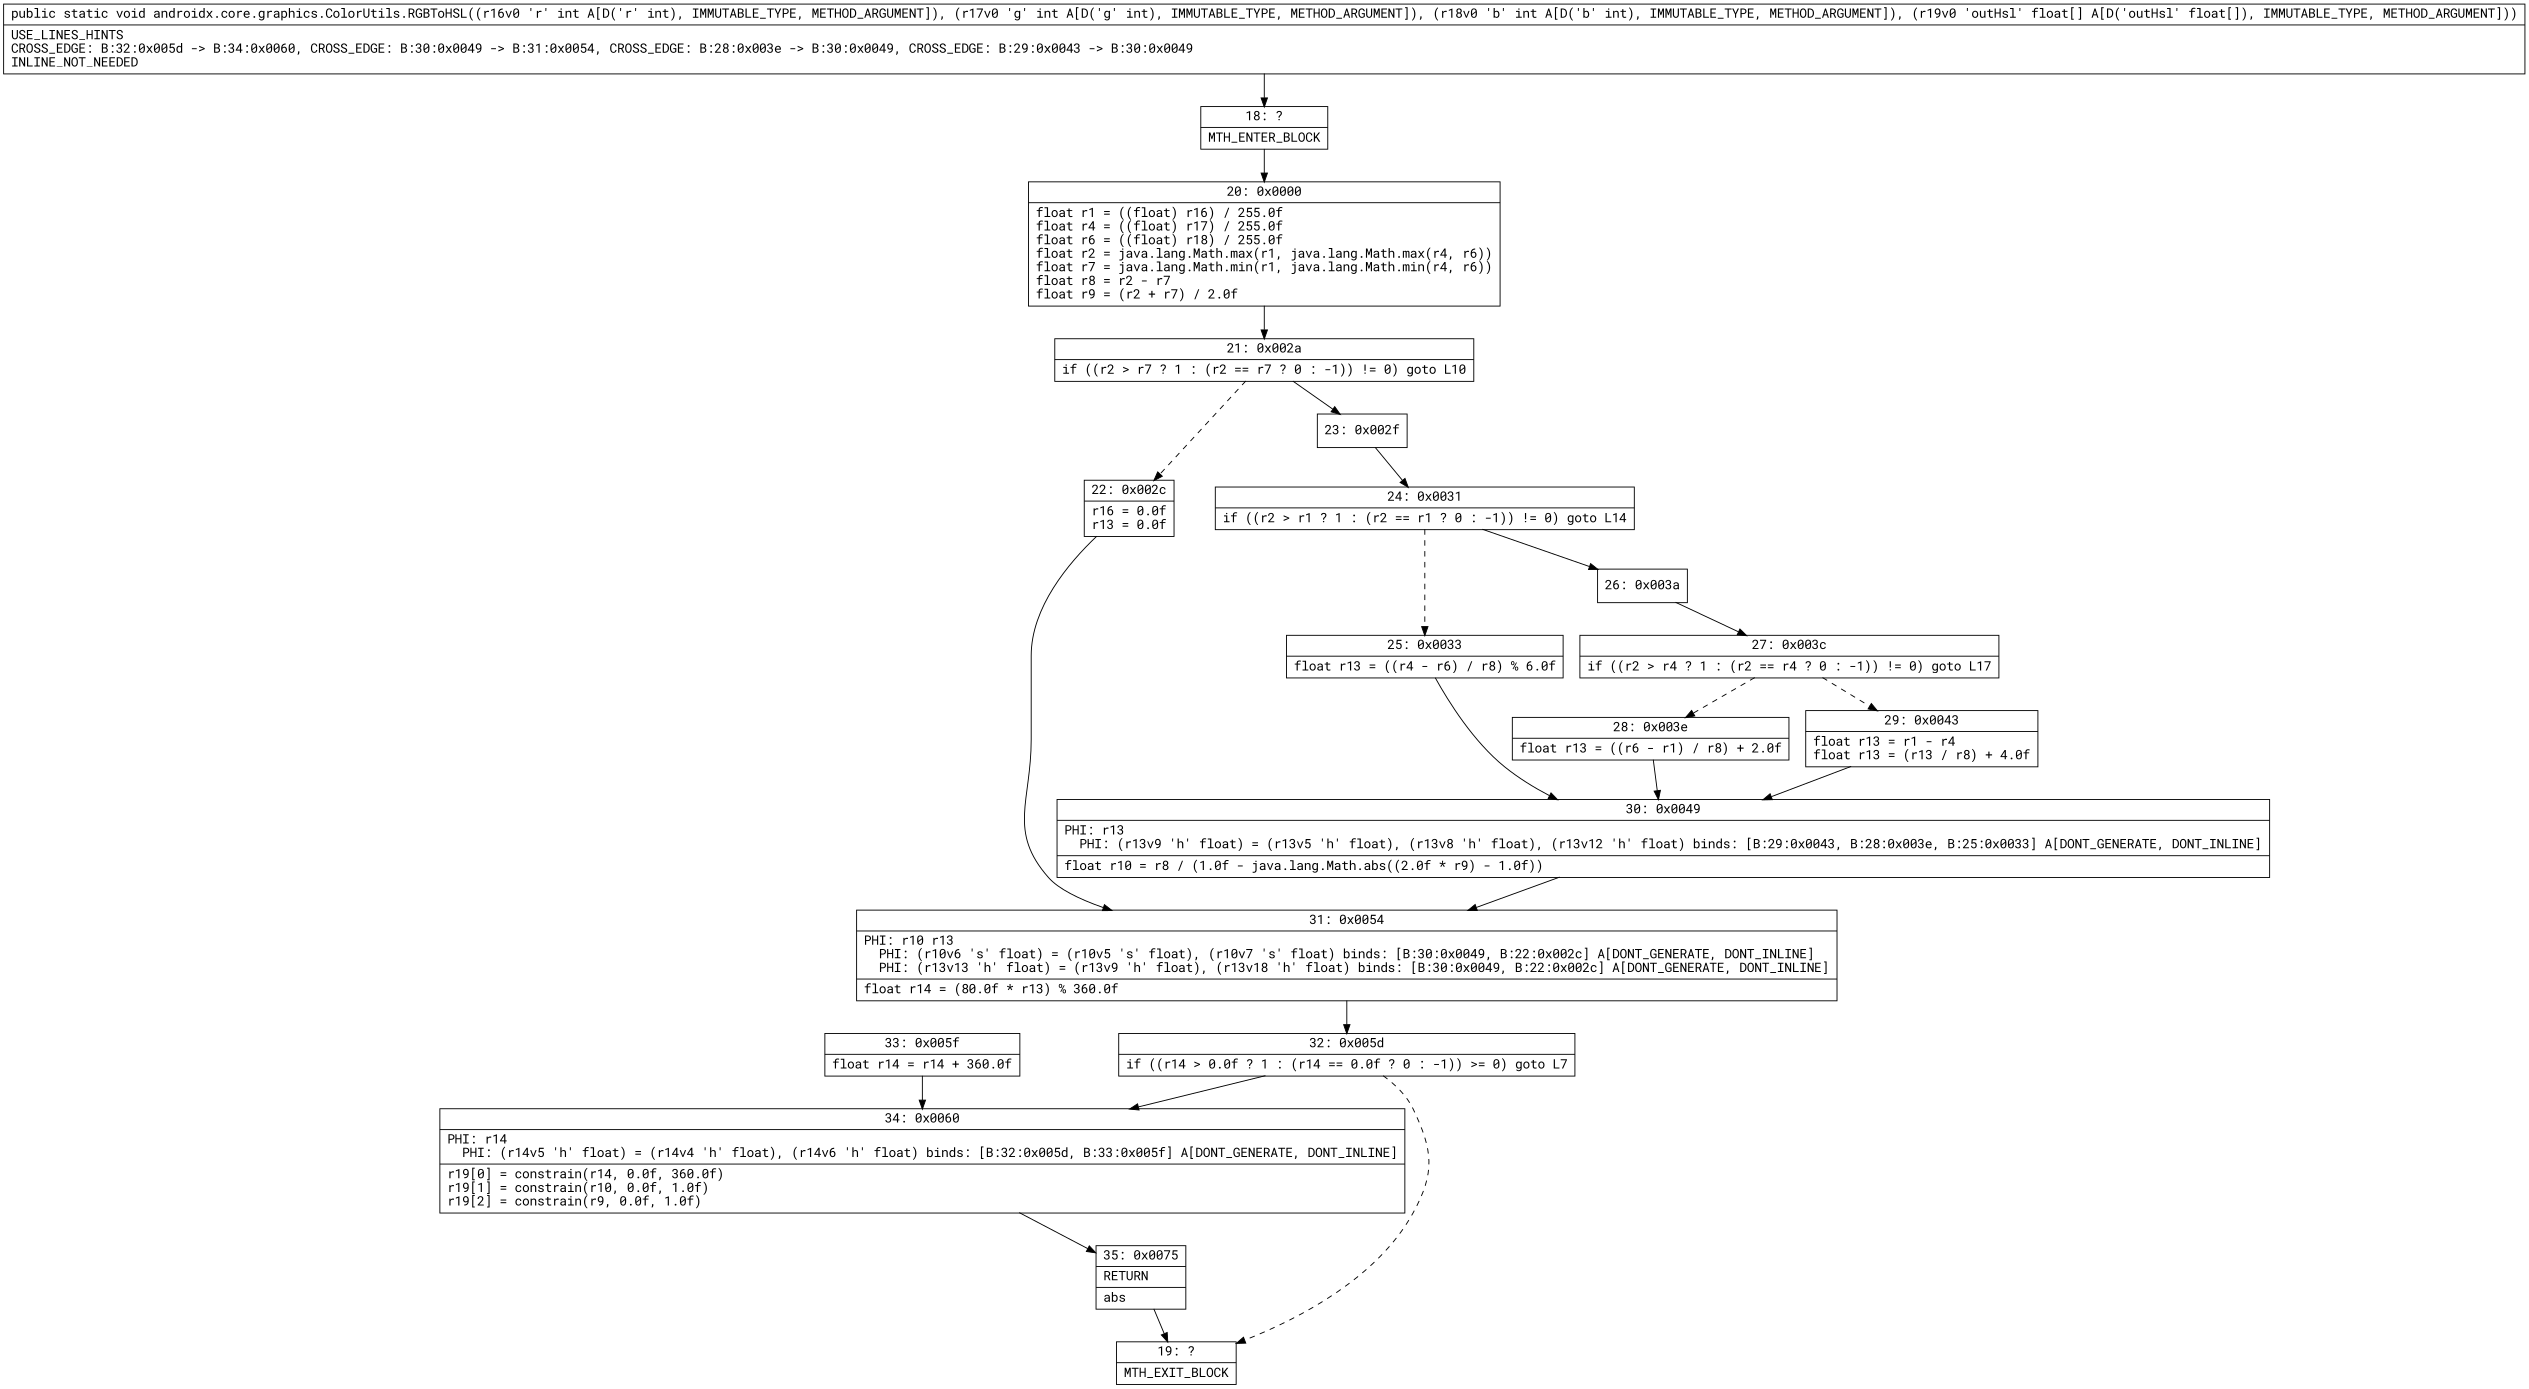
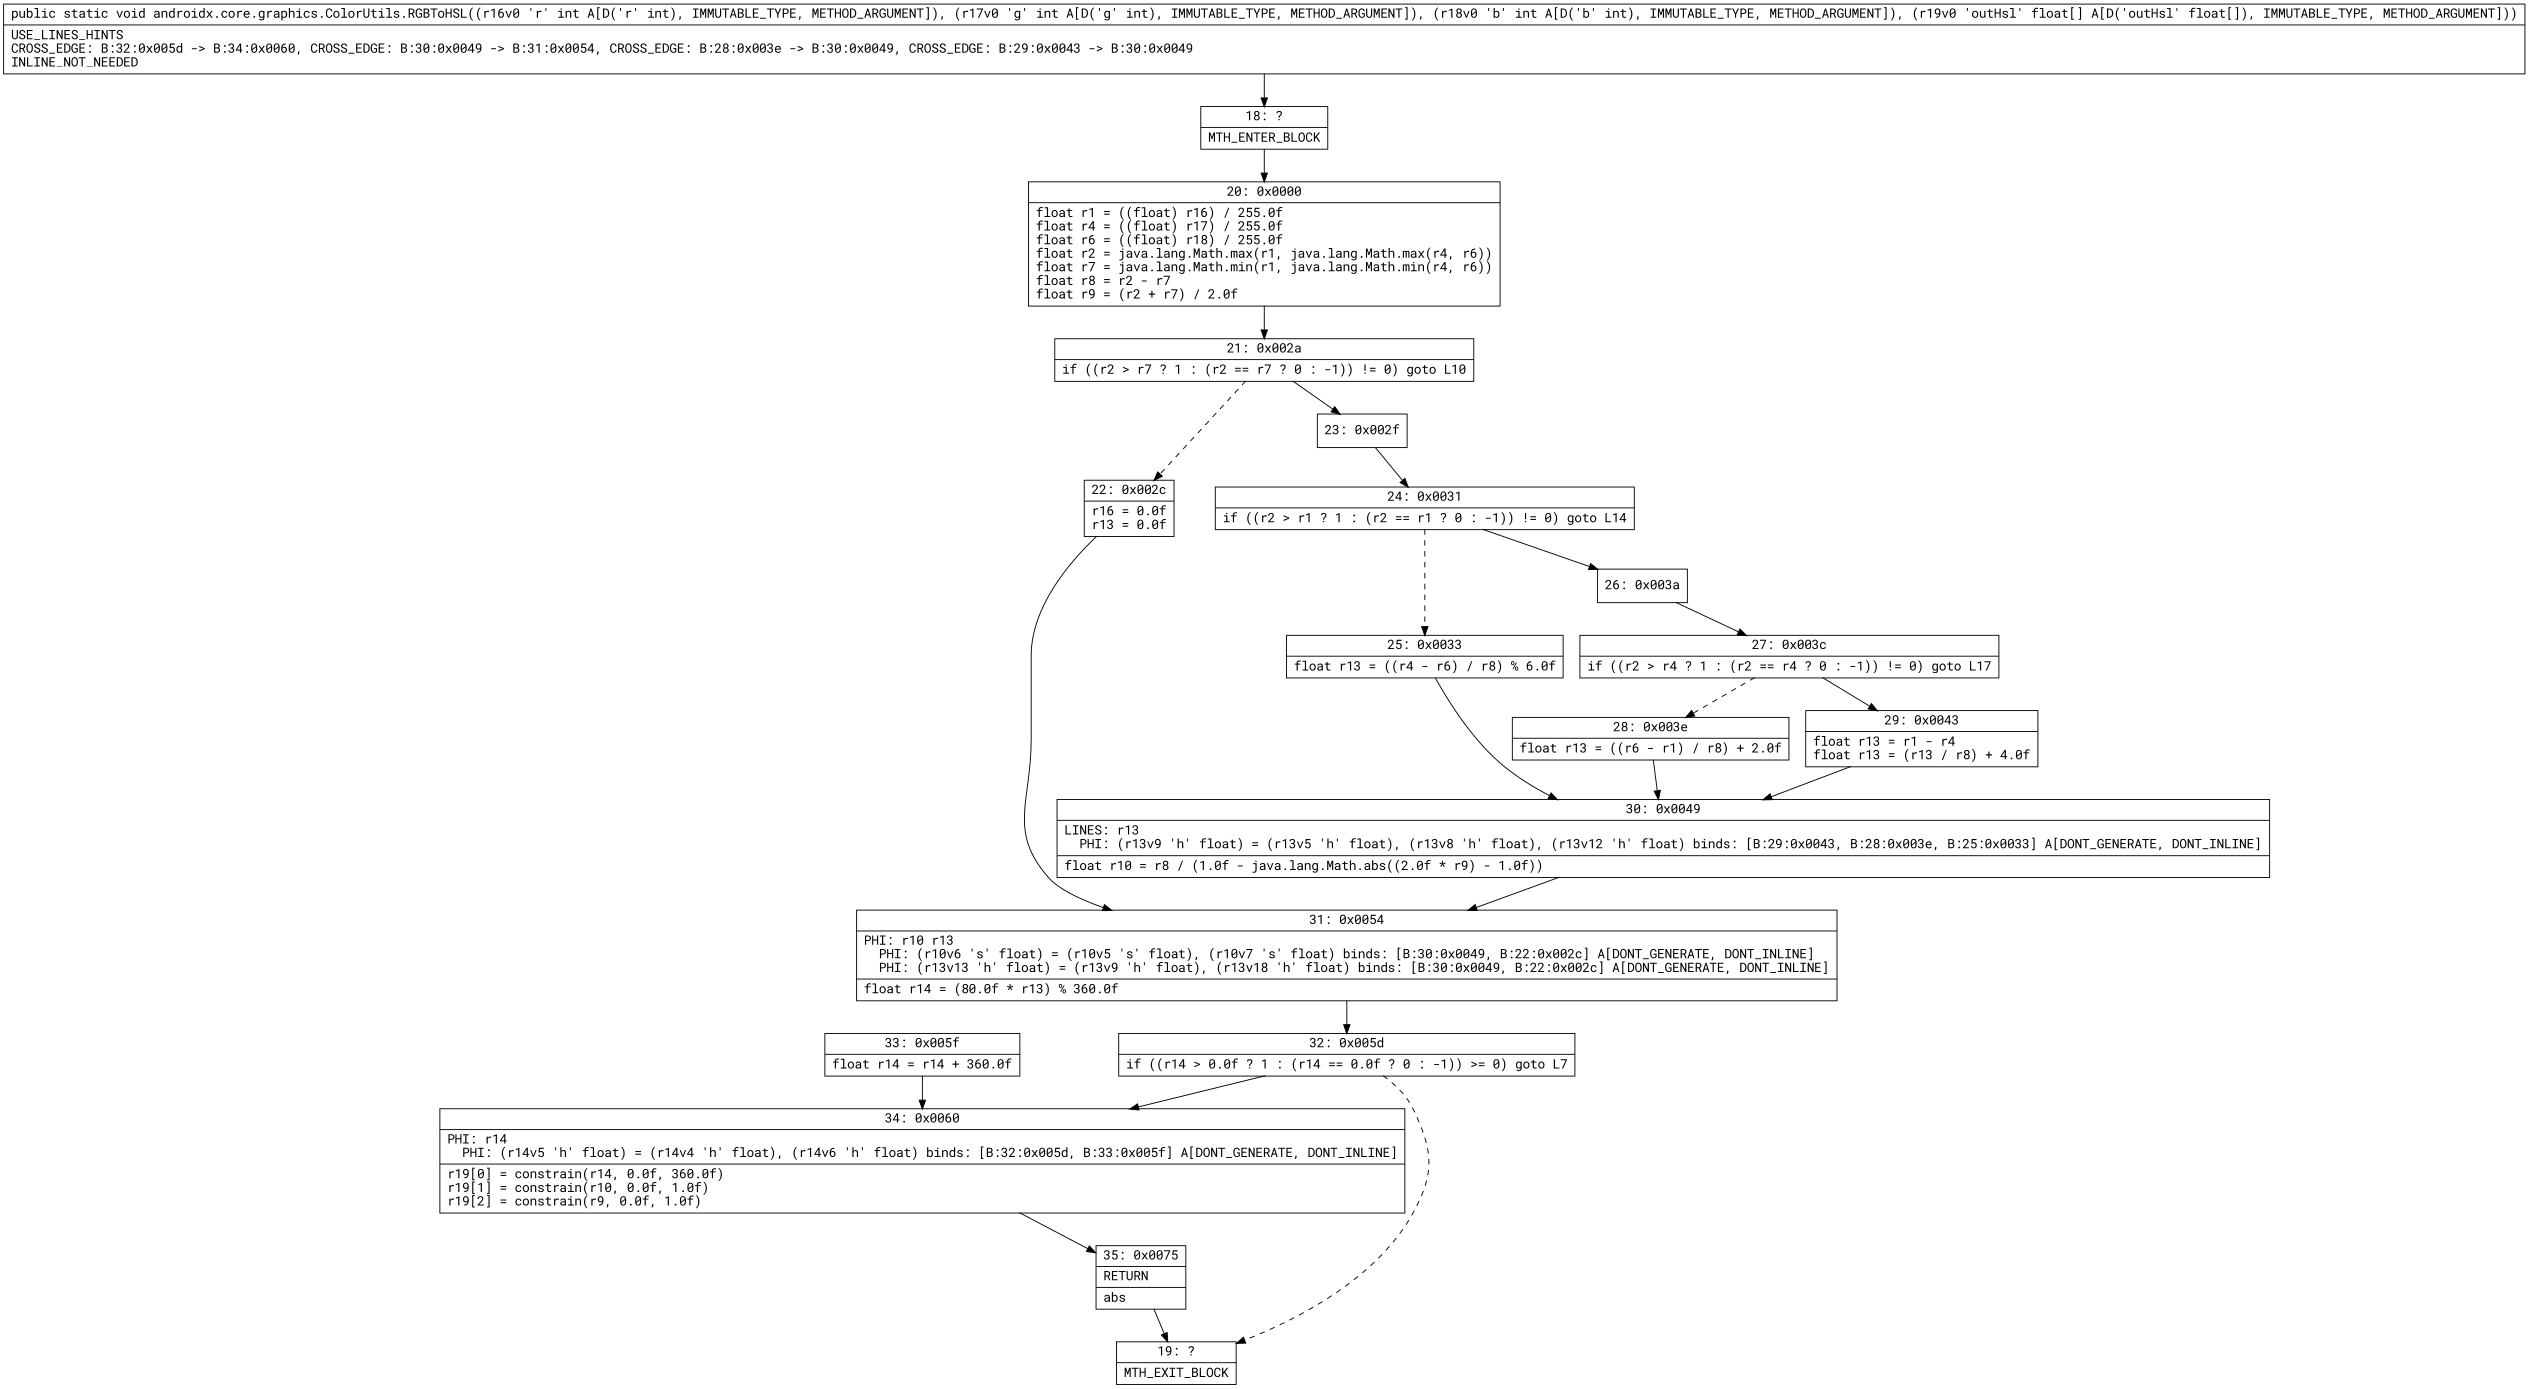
(1846, 692) -> (1846, 692)
(1098, 831) -> (1106, 831)
